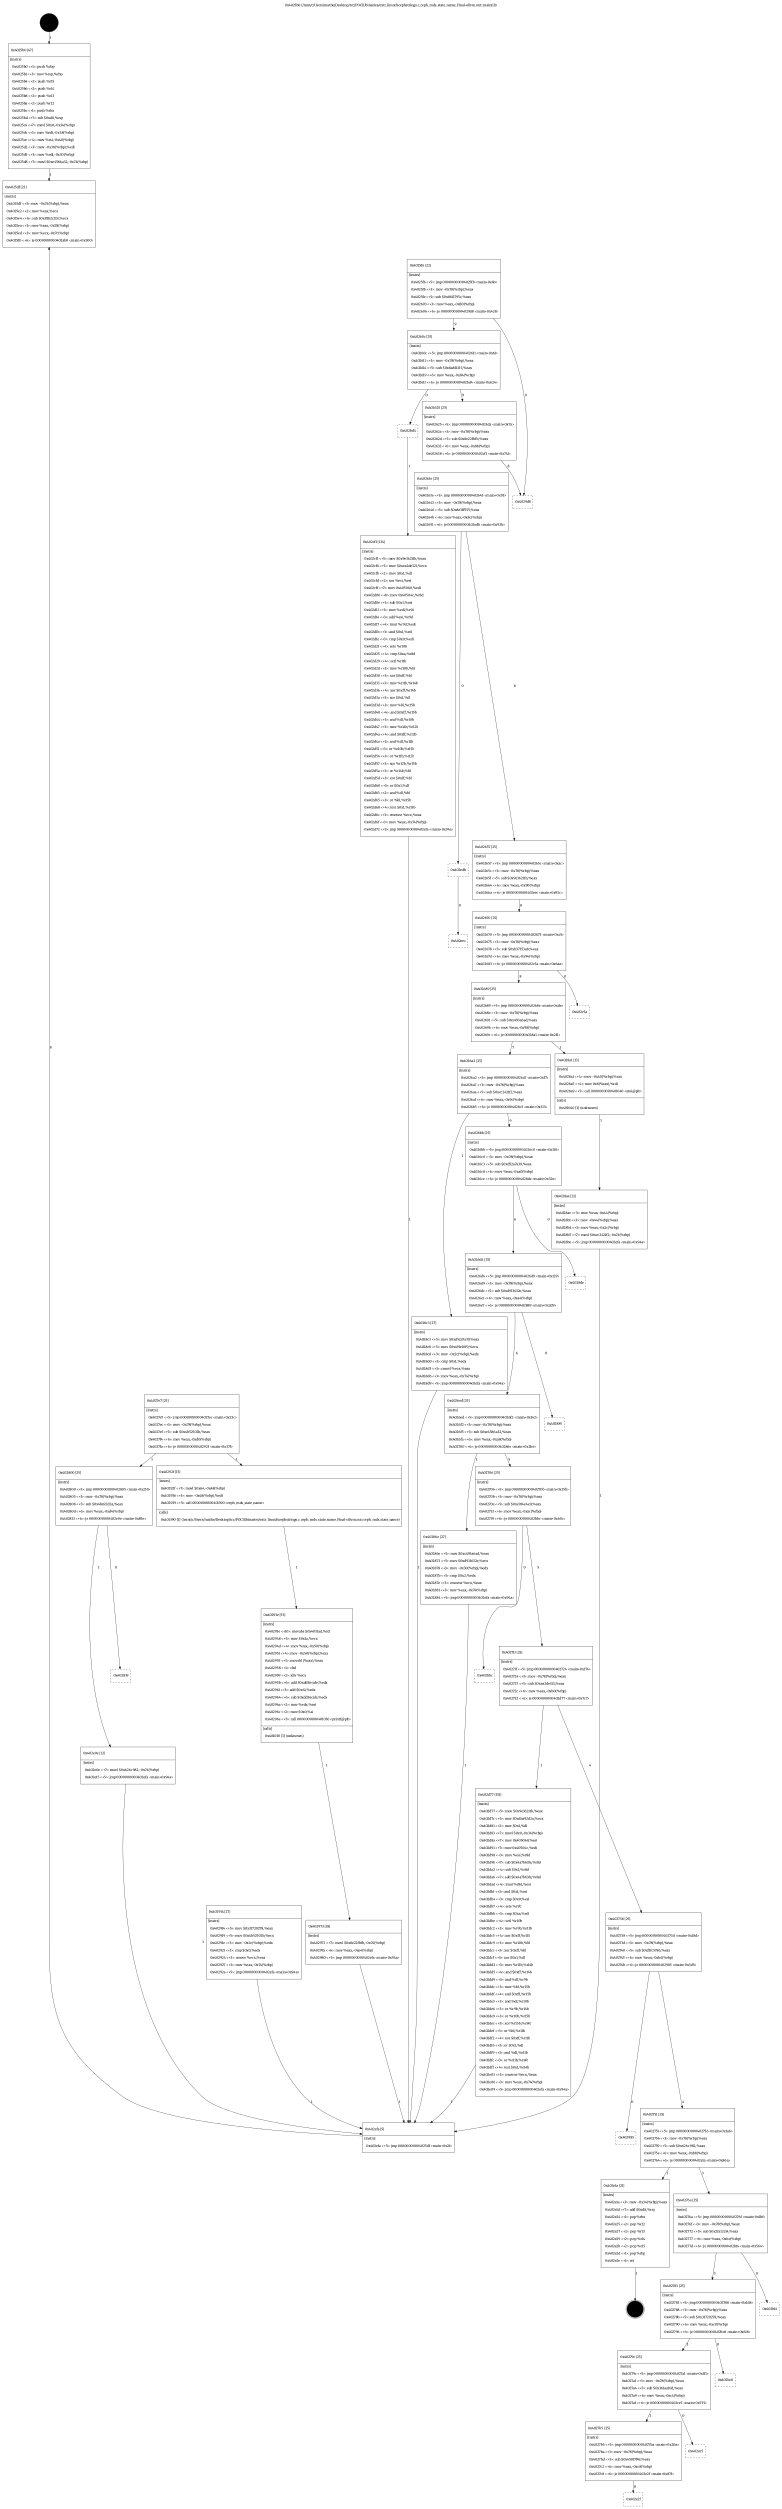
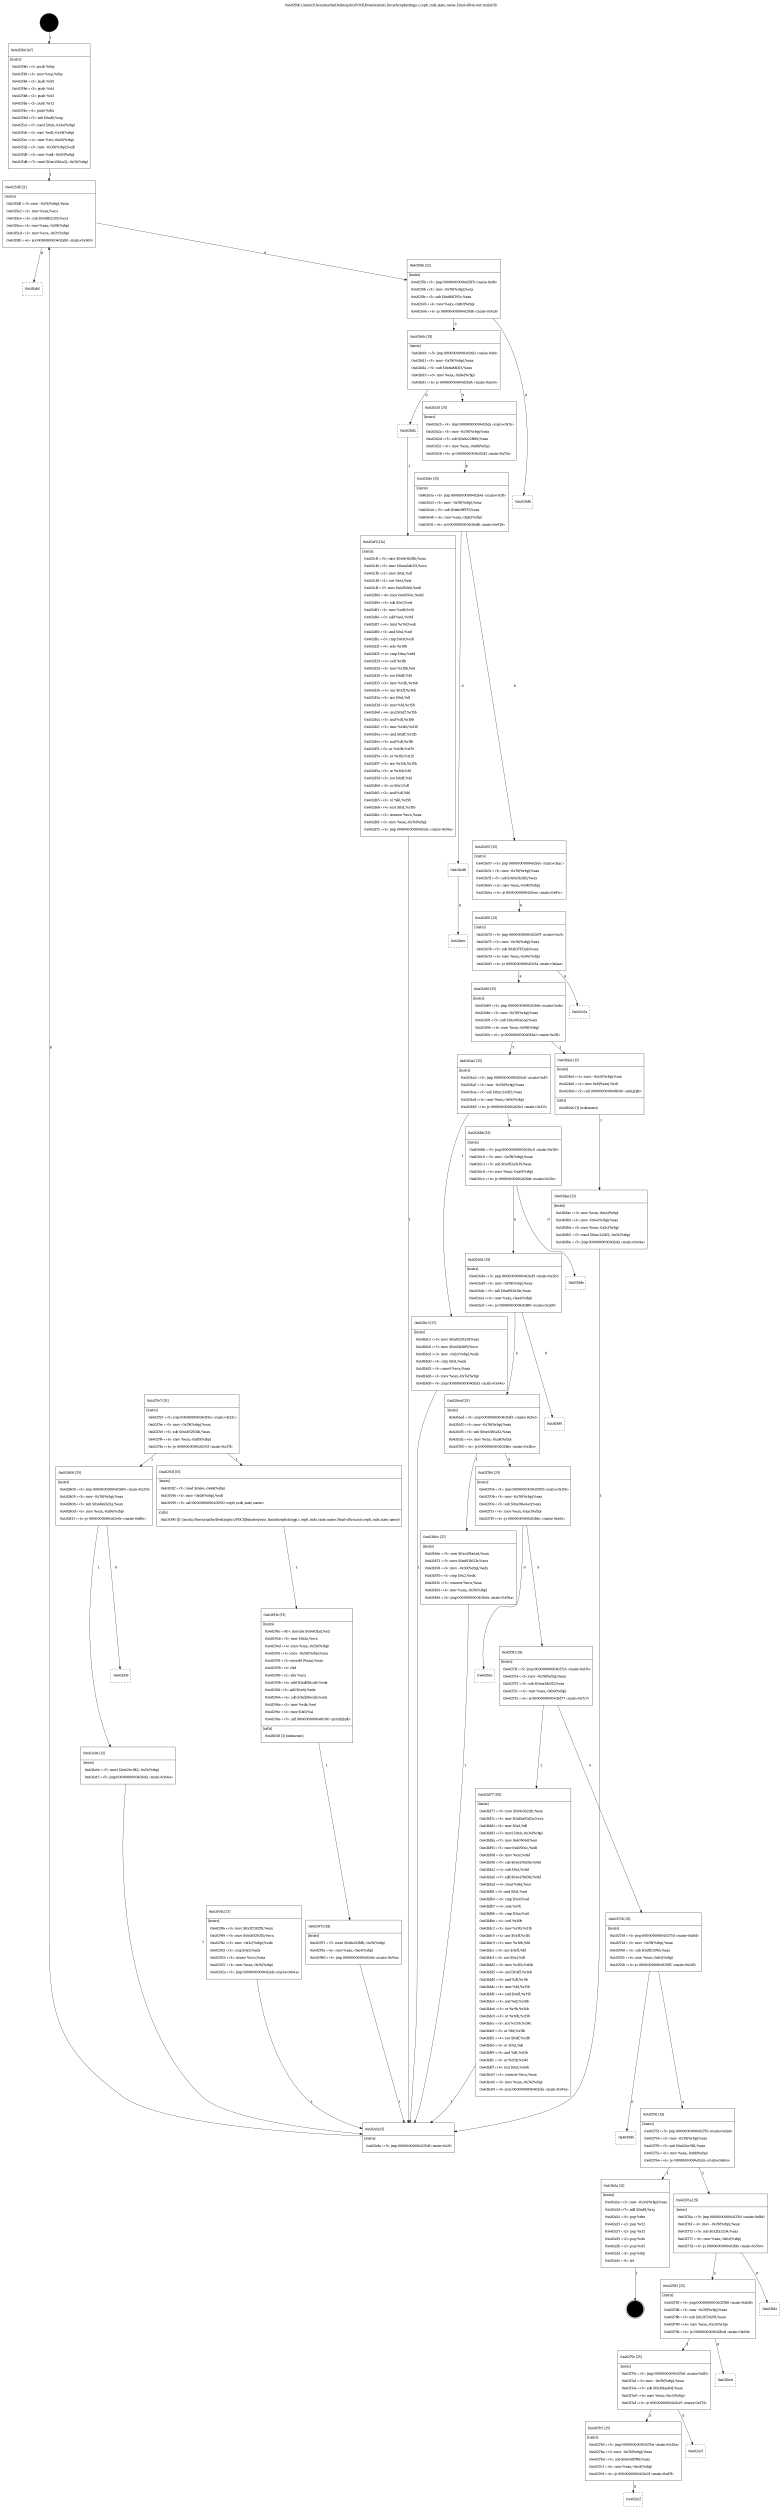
none -> (250, 251)
none -> (32, 289)
(512, 476) -> (465, 465)
